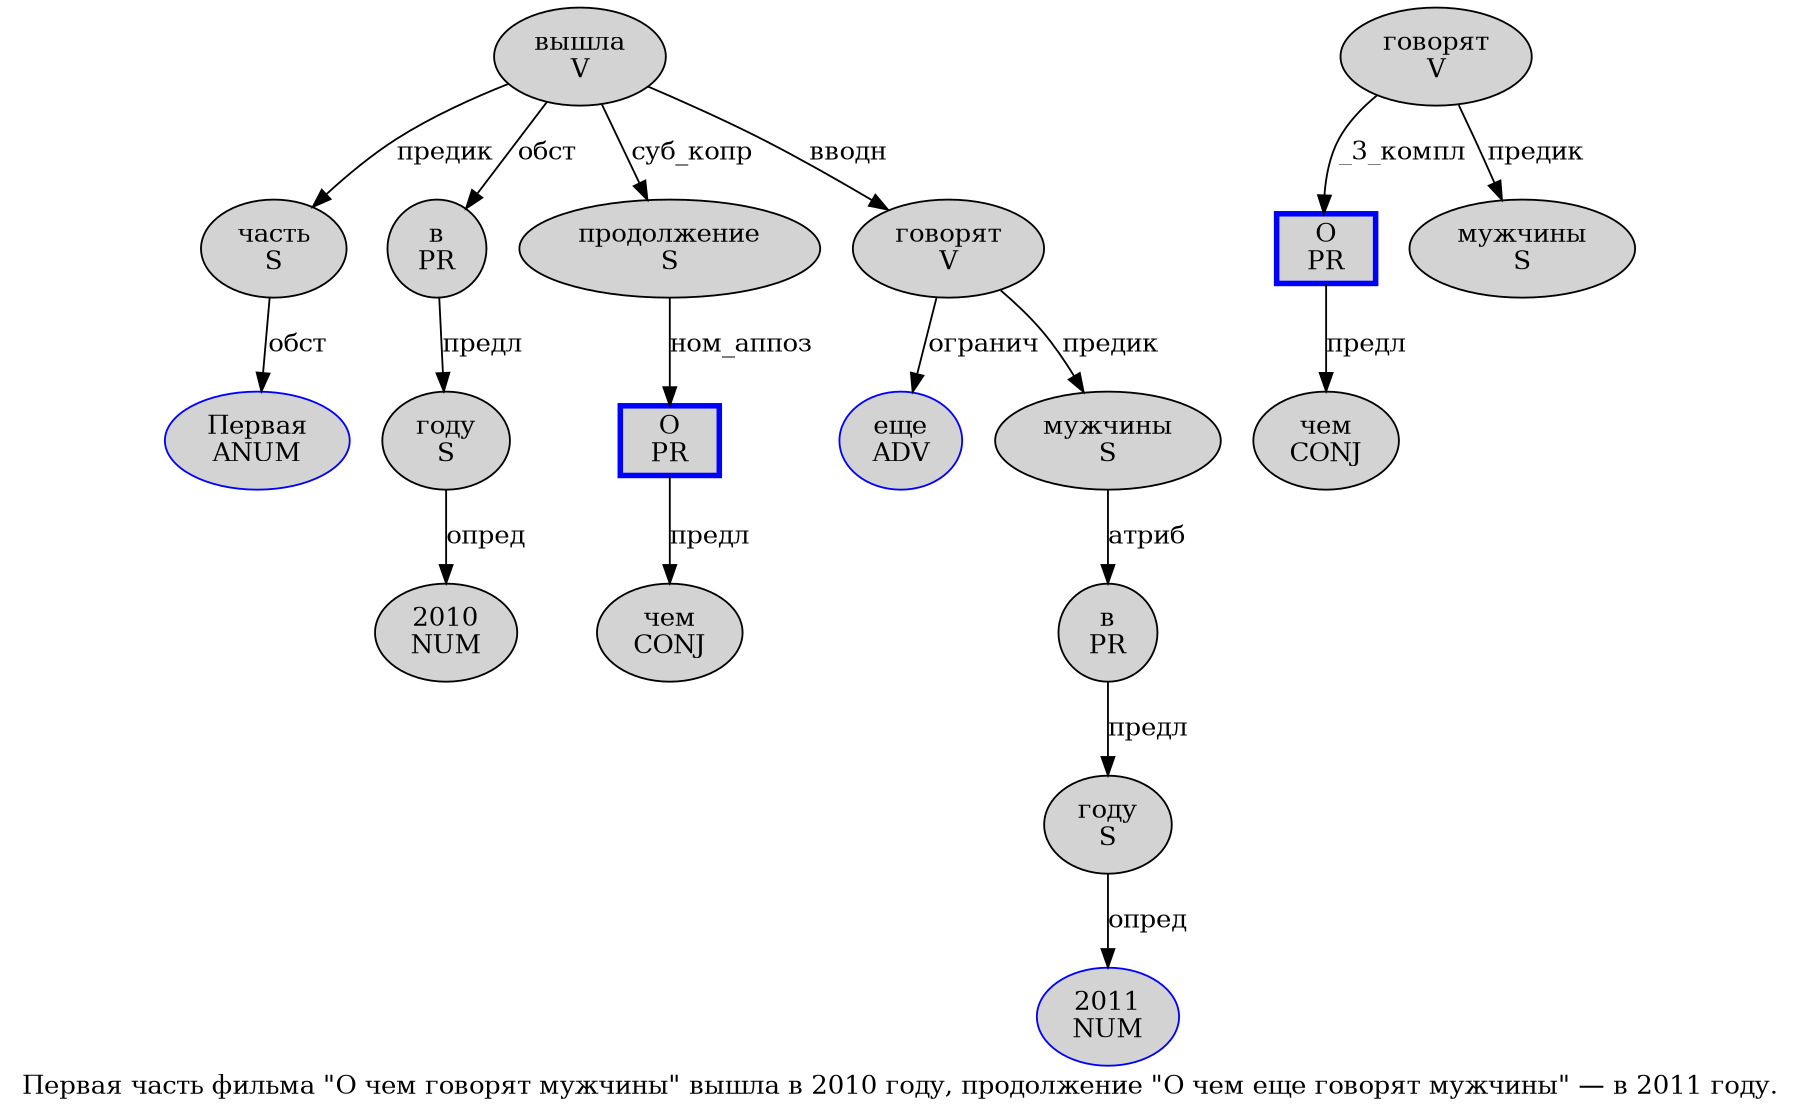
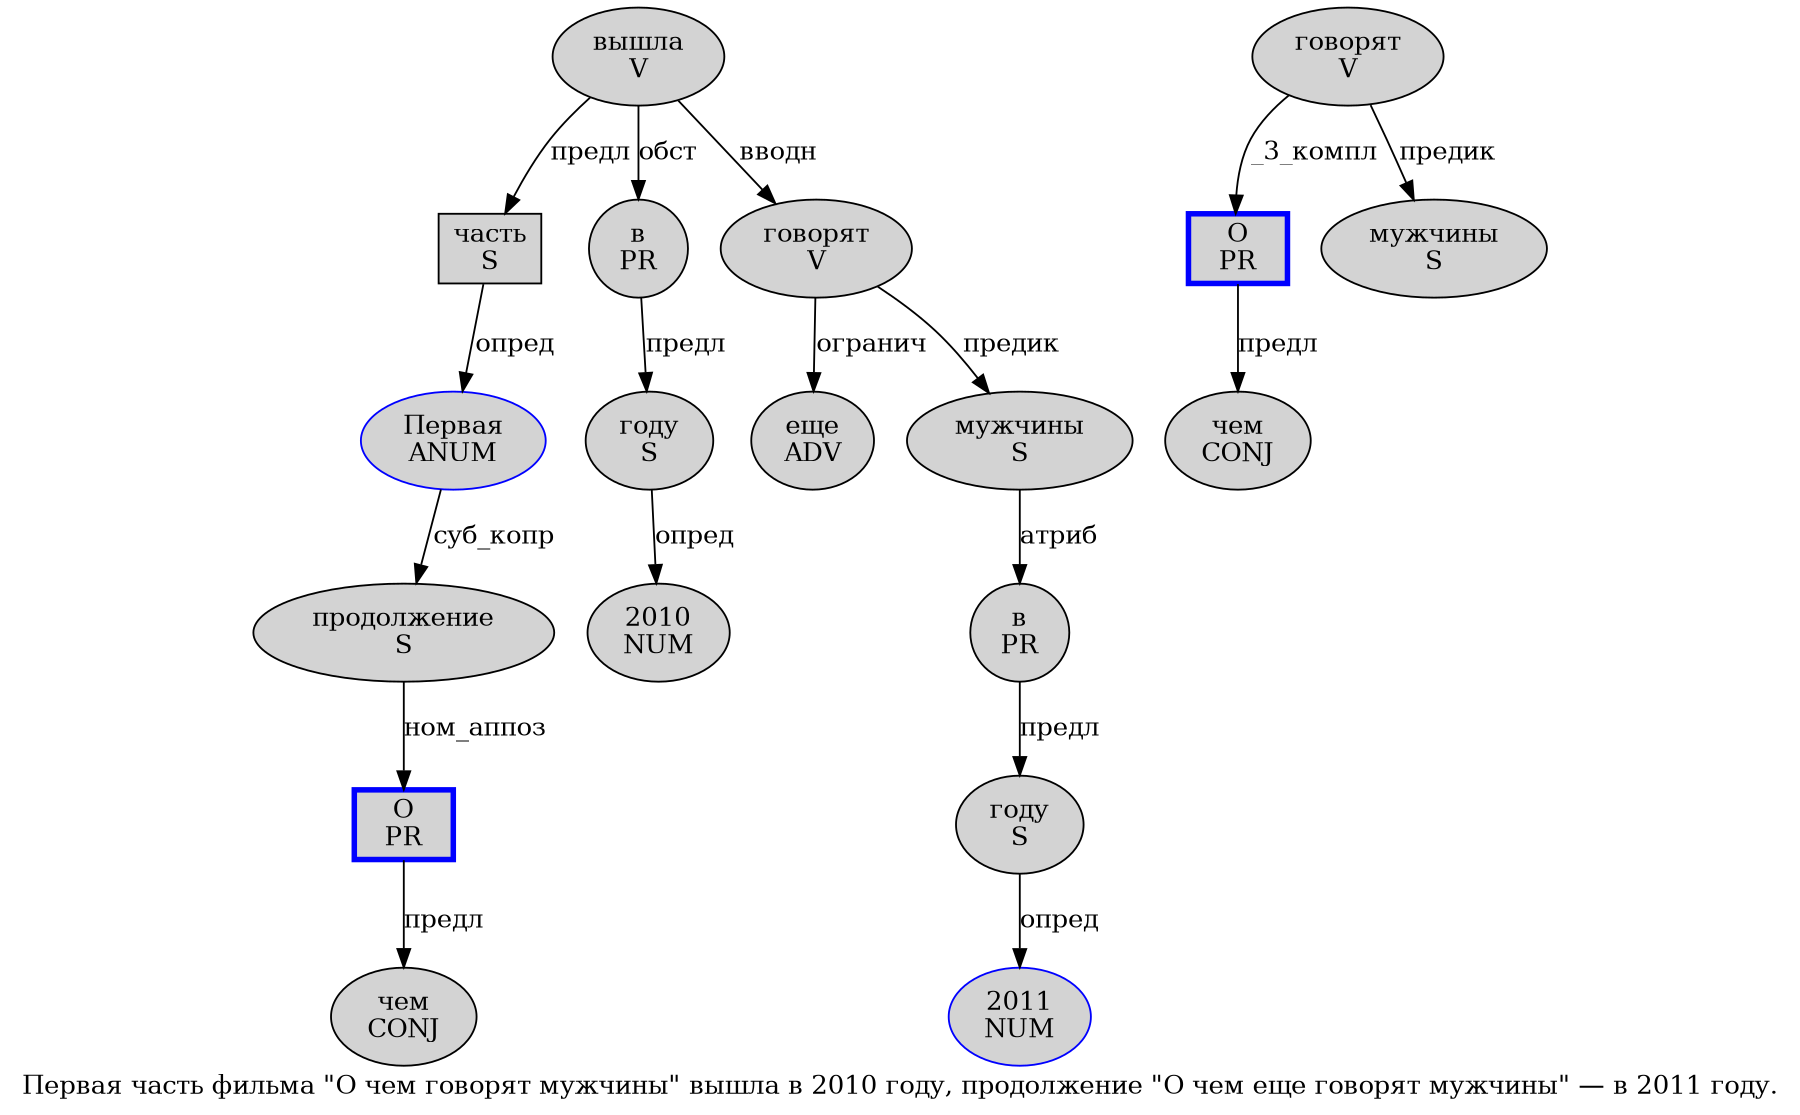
(621, 144) -> (431, 527)
(445, 153) -> (591, 153)
(274, 249) -> (490, 249)
(298, 345) -> (515, 345)
(901, 441) -> (813, 441)
